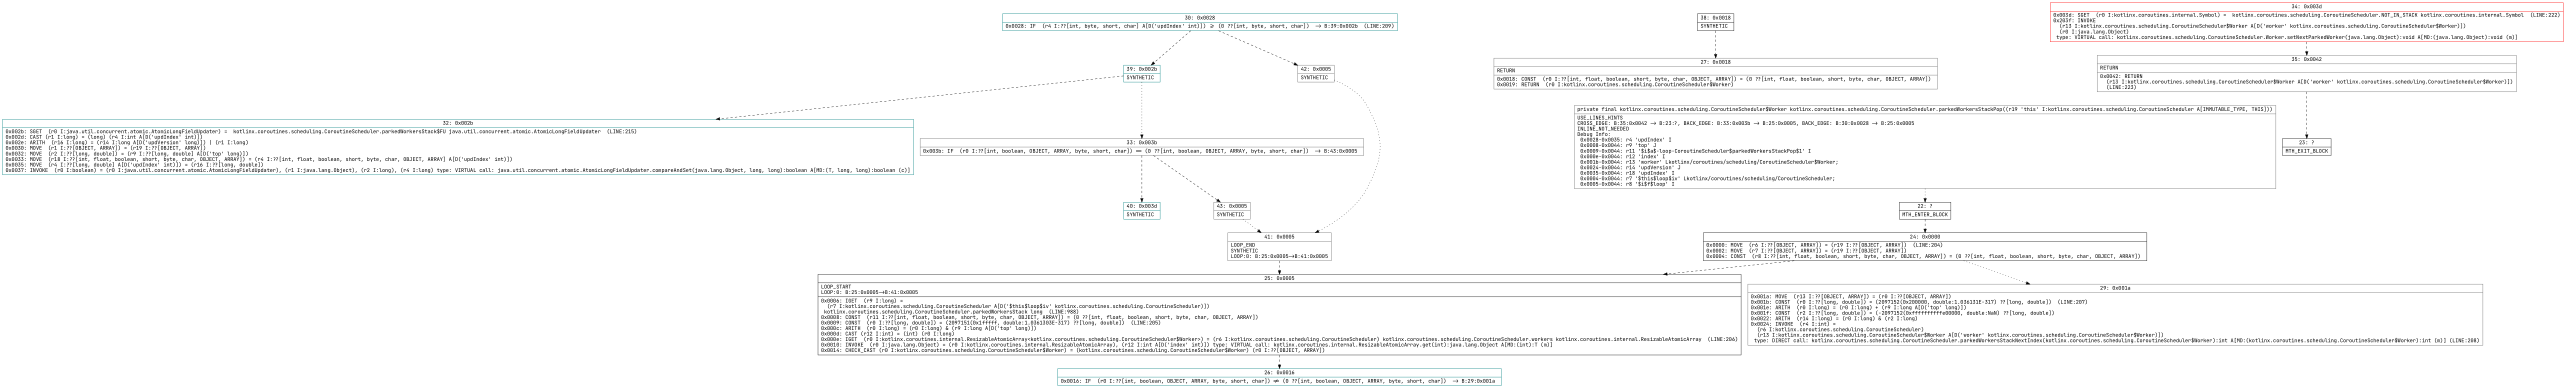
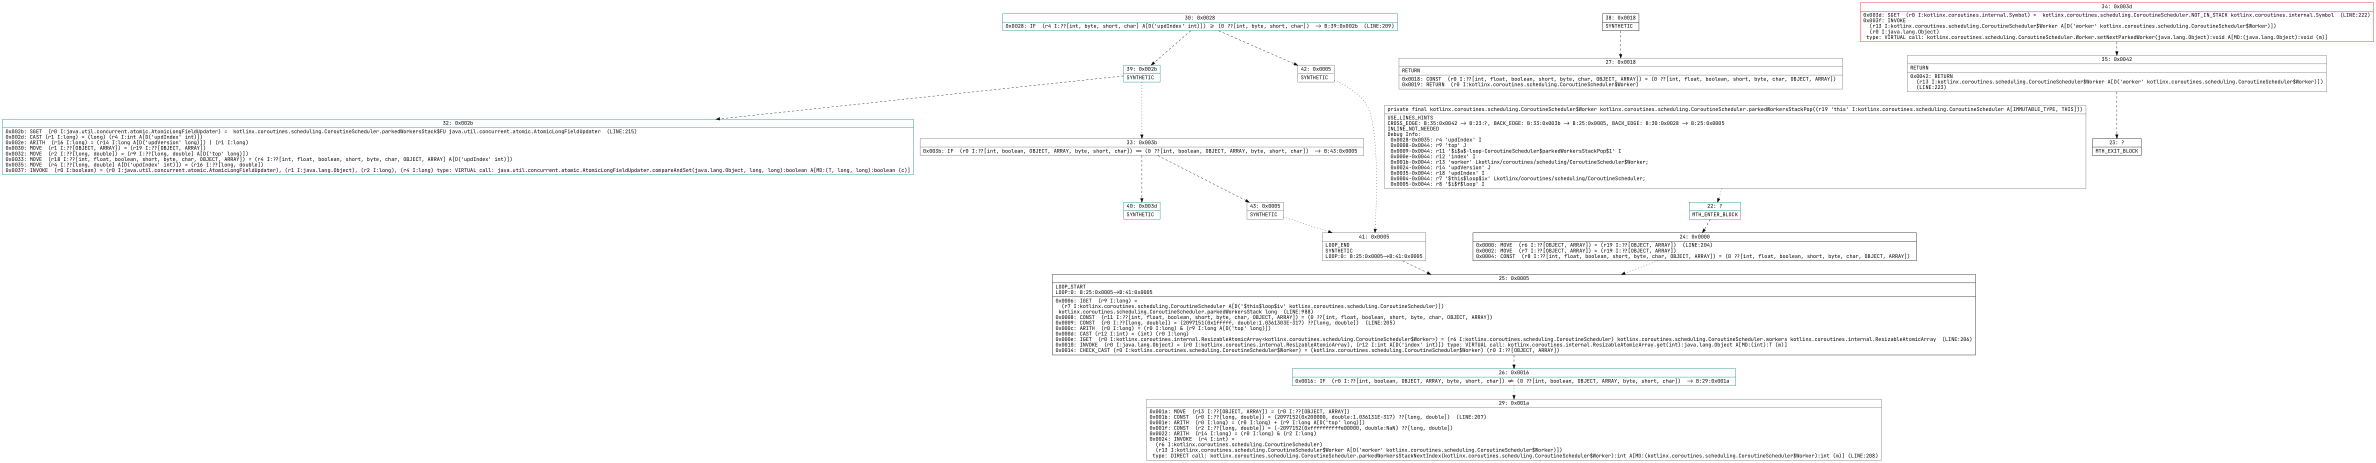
(2078, 21) -> (1888, 21)
(1925, 211) -> (1715, 211)
(1731, 267) -> (1641, 267)
(1995, 272) -> (1514, 390)
